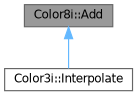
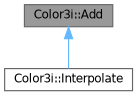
(69, 16) -> (69, 16)
